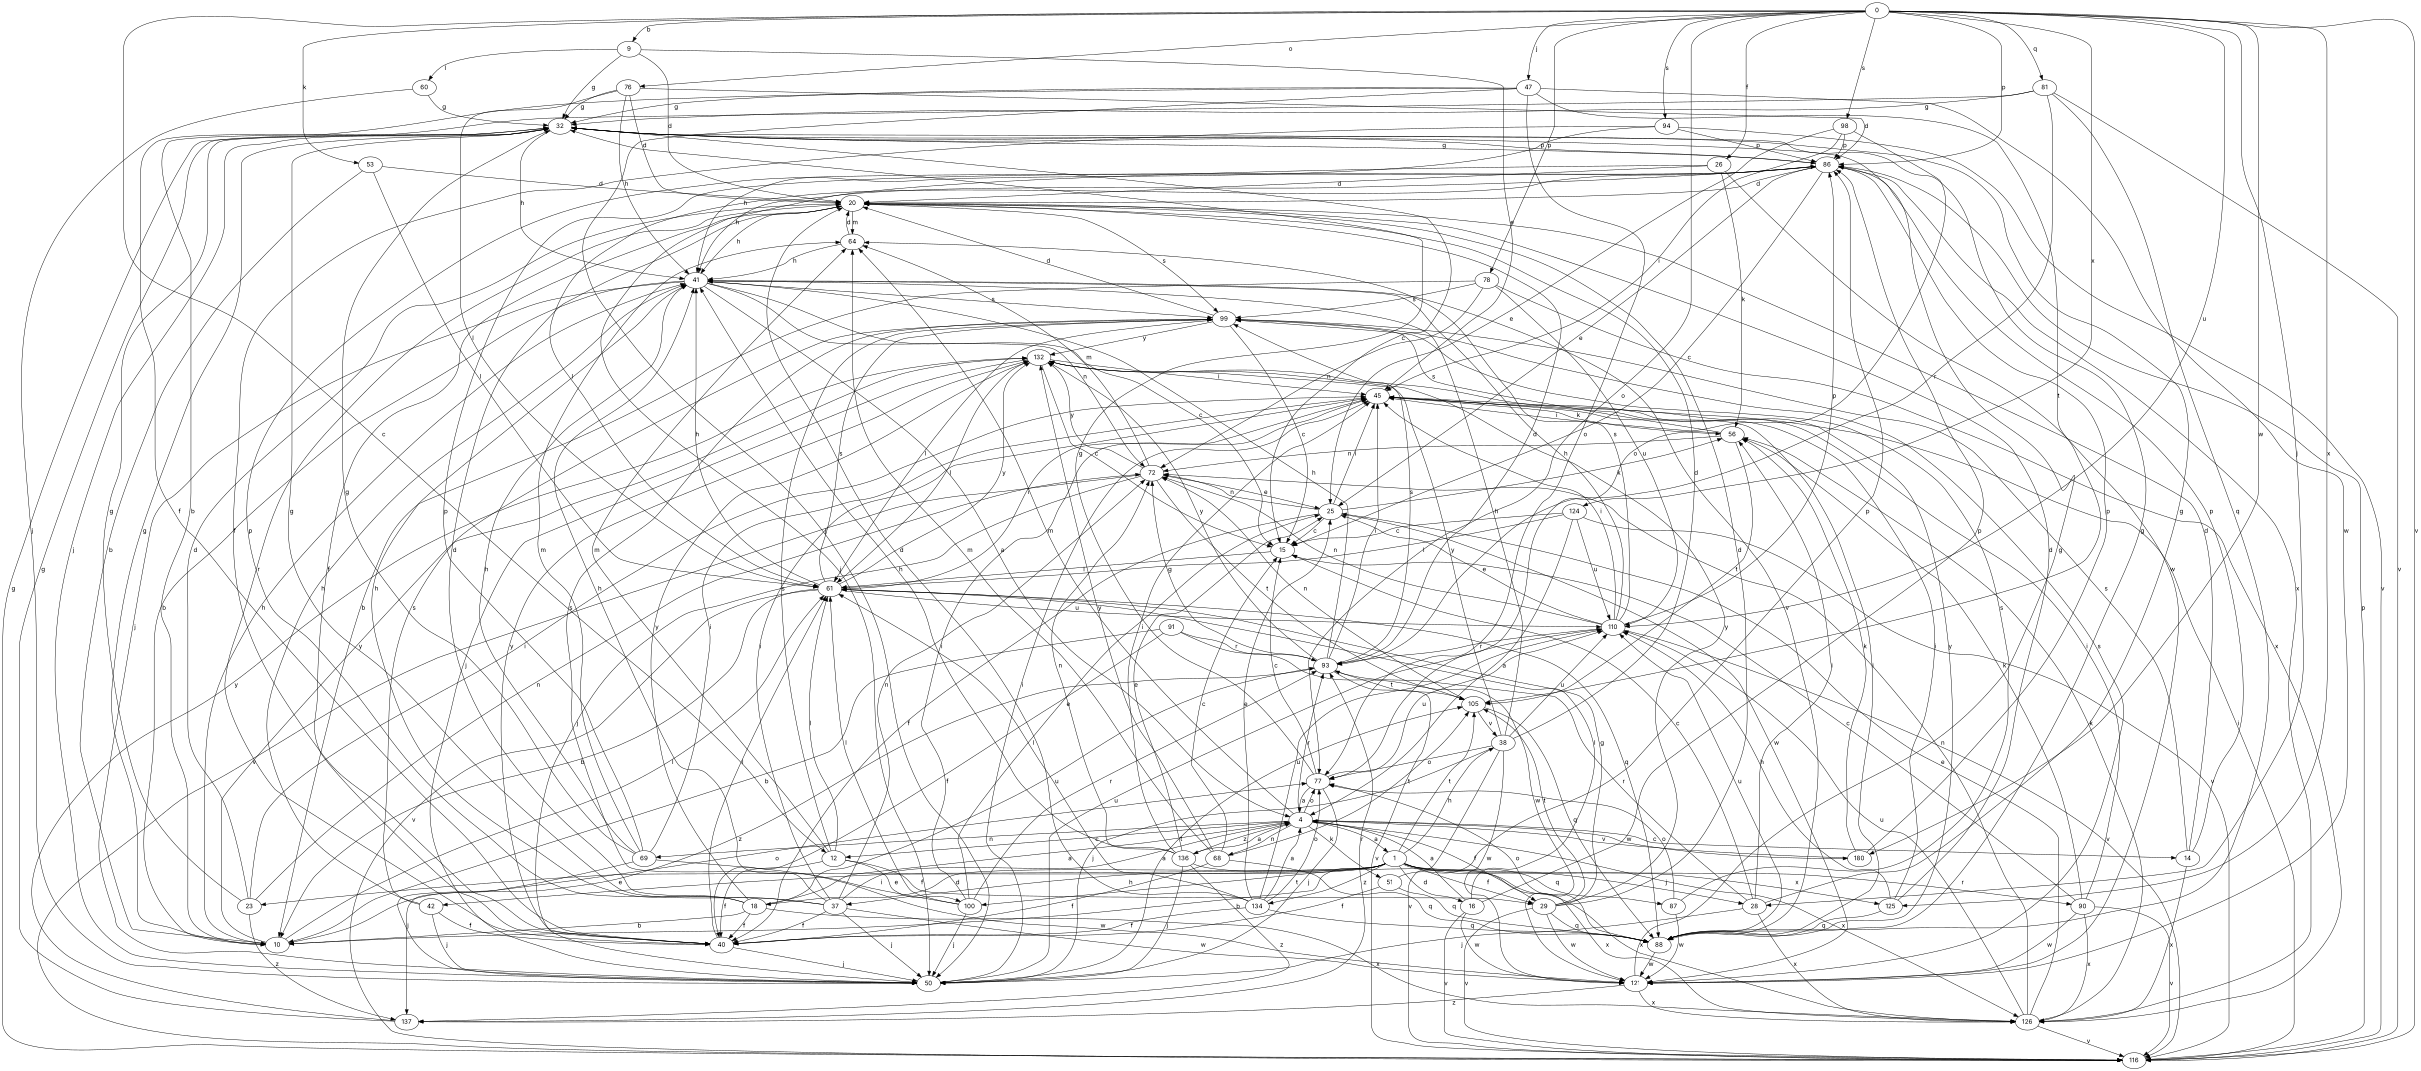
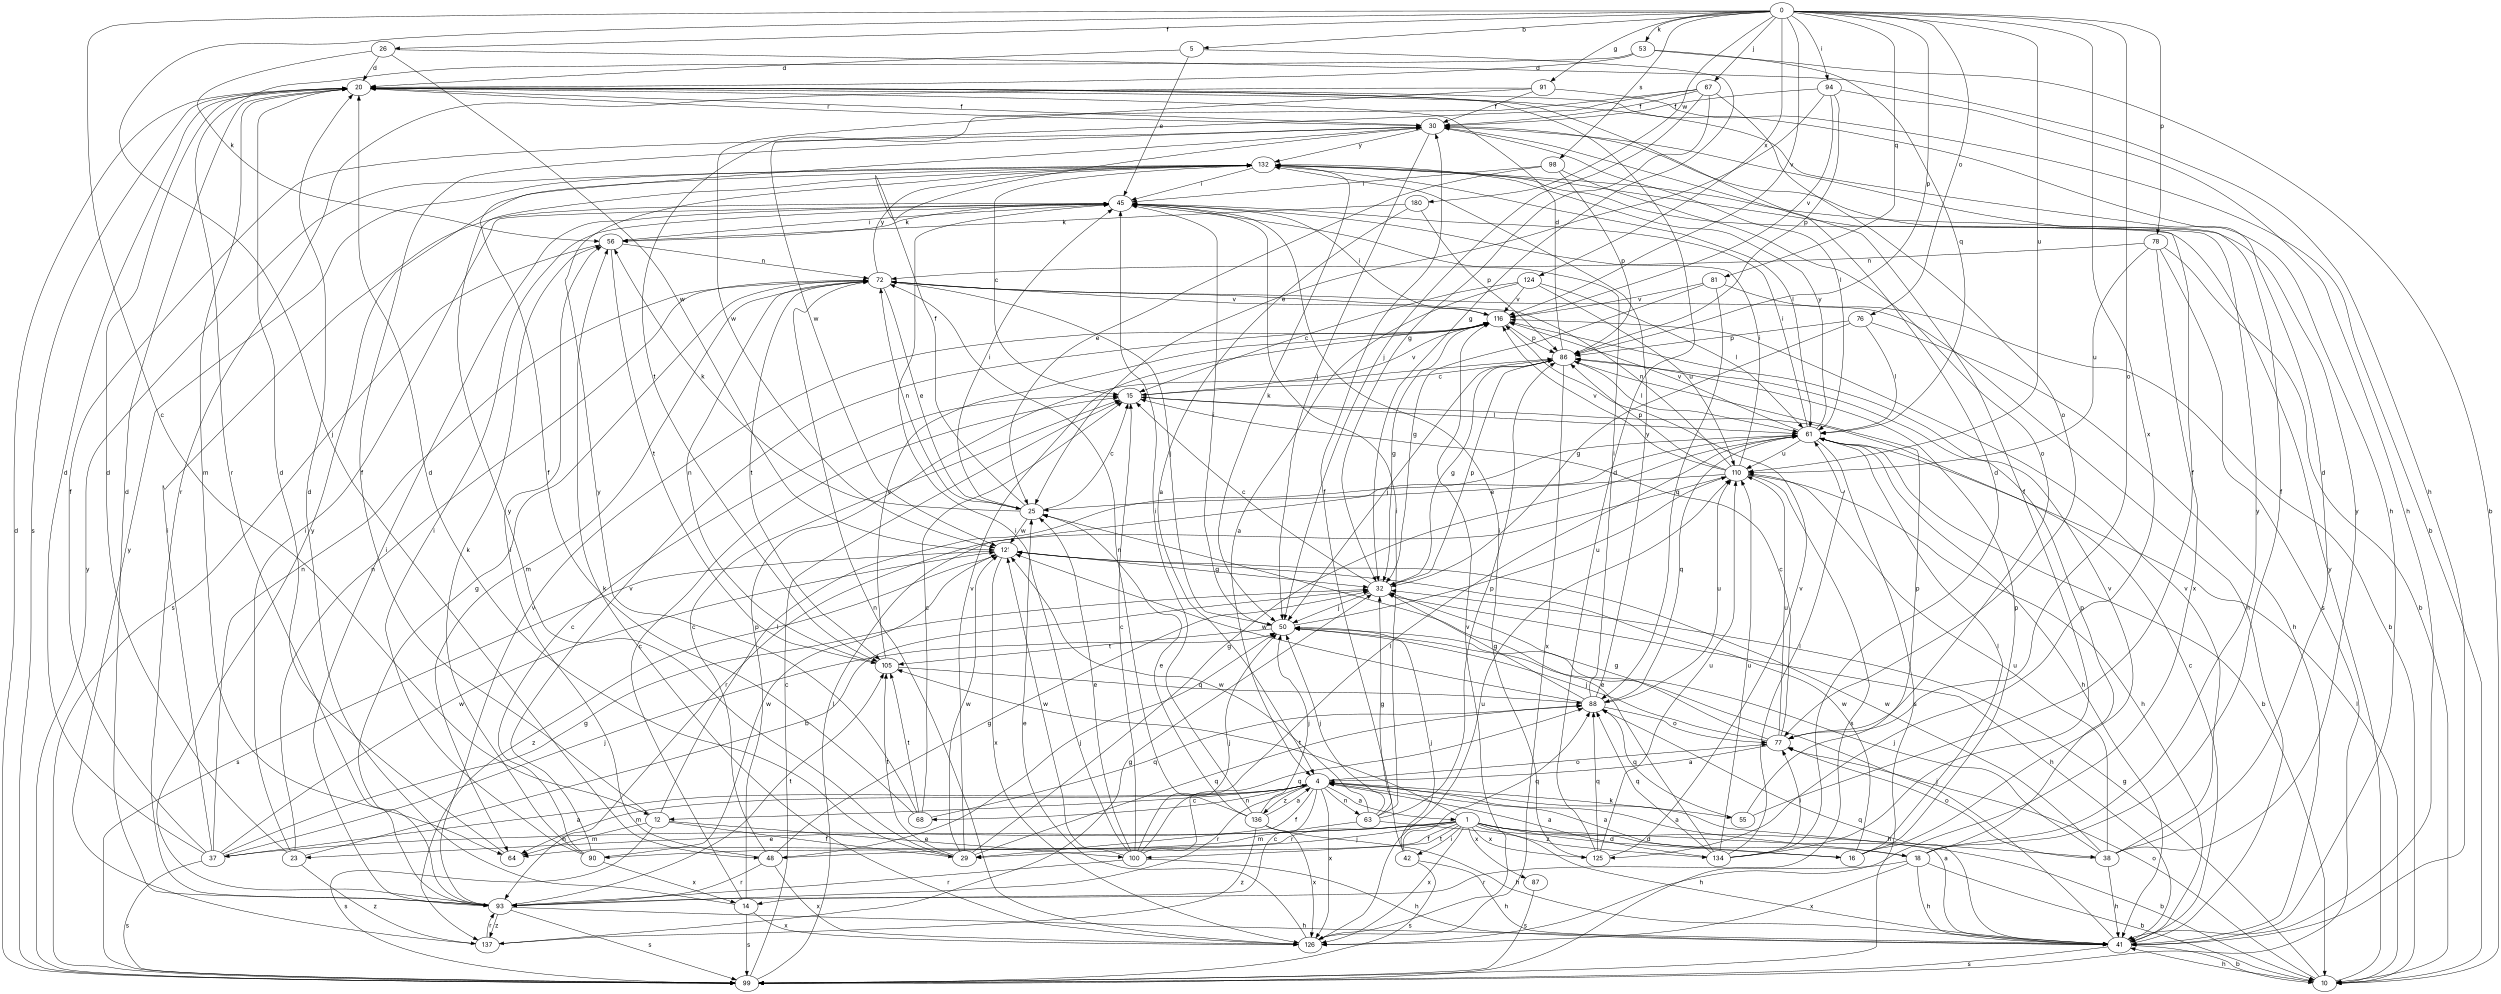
none -> (1650, 26)
(629, 49) -> (1192, 49)
(1667, 68) -> (1822, 49)
(424, 88) -> none
(1529, 88) -> (1708, 88)
(1866, 126) -> (1732, 338)
(661, 185) -> none
(781, 265) -> none
(1388, 289) -> (1519, 962)
(1580, 335) -> (1407, 263)
none -> (1326, 376)
(481, 377) -> (1961, 242)
(1732, 470) -> (475, 68)
(111, 512) -> (807, 724)
none -> (1806, 541)
none -> (731, 548)
(992, 588) -> none
(1787, 608) -> (1860, 820)
none -> (1120, 630)
(466, 666) -> (1269, 396)
(1485, 723) -> (1080, 379)
(1762, 762) -> (1711, 666)
none -> (1335, 767)
(1057, 782) -> (1484, 883)
none -> (1504, 790)
(1523, 794) -> none
(1605, 836) -> none
(1316, 839) -> (1801, 801)
(1604, 839) -> (1161, 492)
(644, 859) -> (1368, 820)
(1390, 883) -> (1743, 820)
(1558, 883) -> (1477, 839)
(1754, 906) -> (770, 859)
(722, 945) -> (1433, 126)
(1676, 951) -> (1046, 728)
(2085, 978) -> (667, 882)
